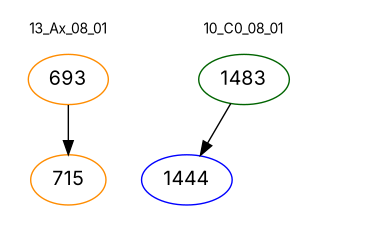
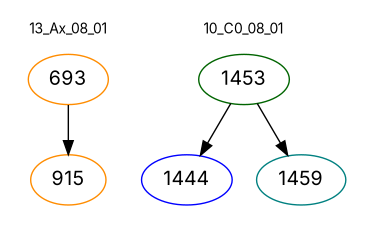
(244, 79) -> (244, 79)
(68, 180) -> (68, 180)
none -> (301, 180)
